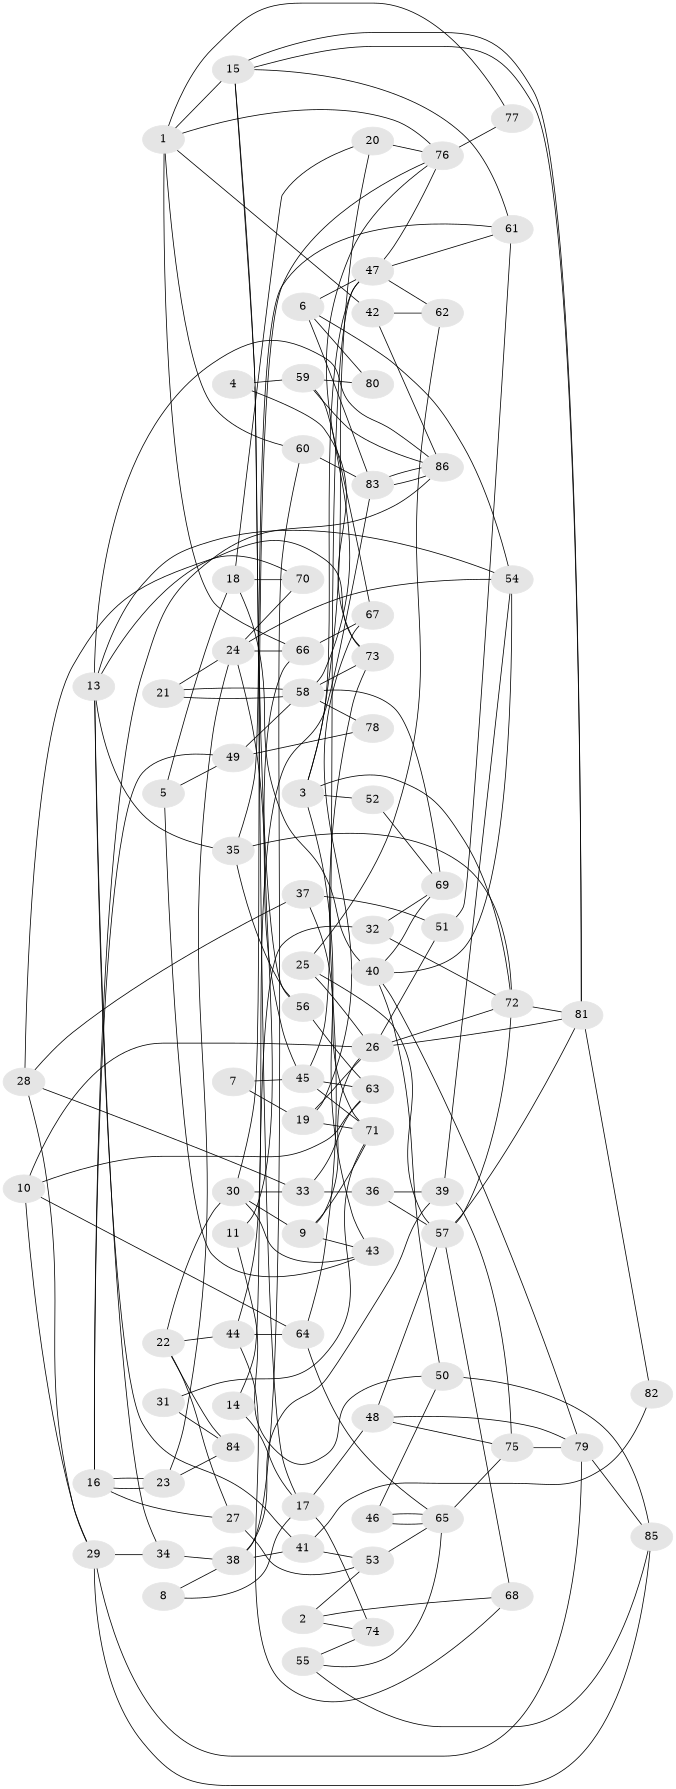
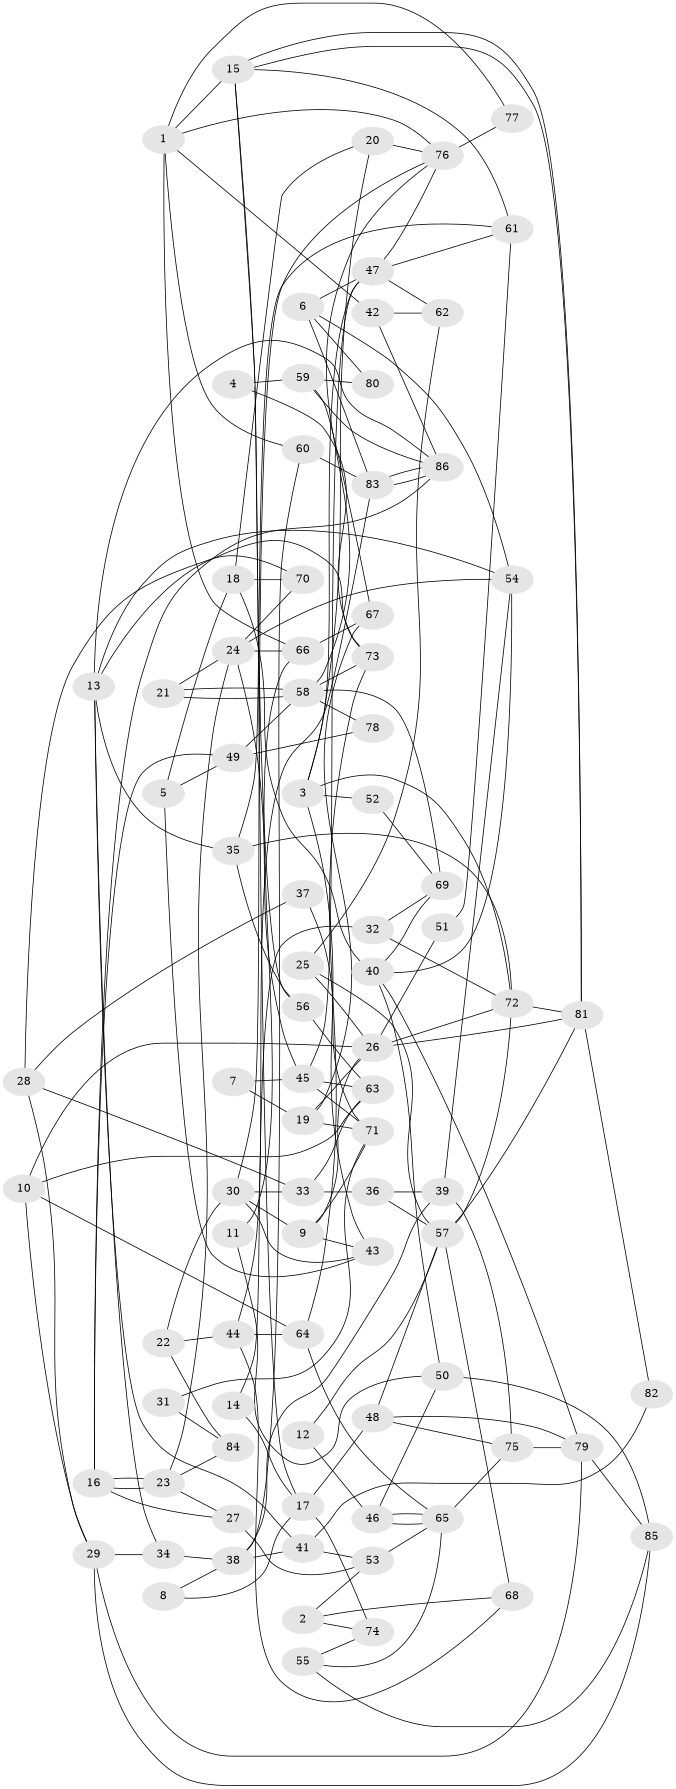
(375, 905) -> none
(202, 1434) -> (198, 1501)
none -> (303, 1435)
